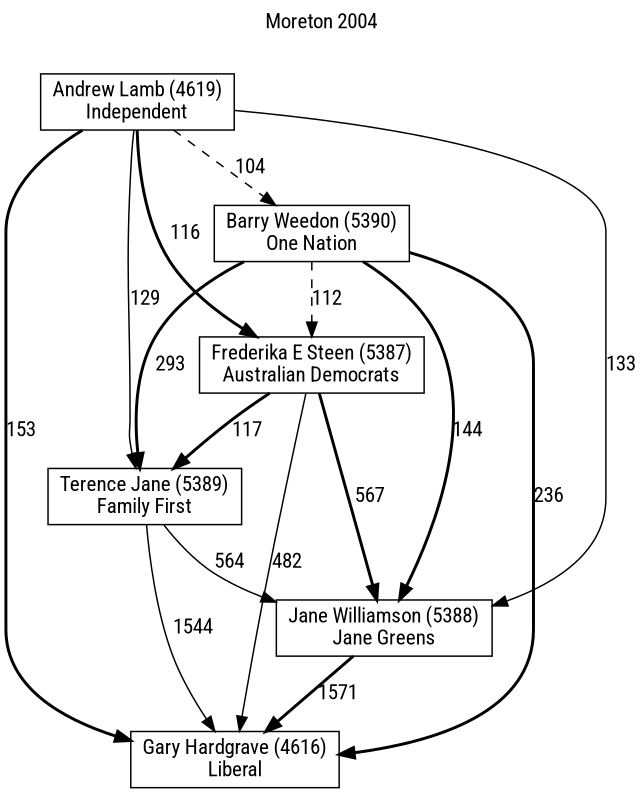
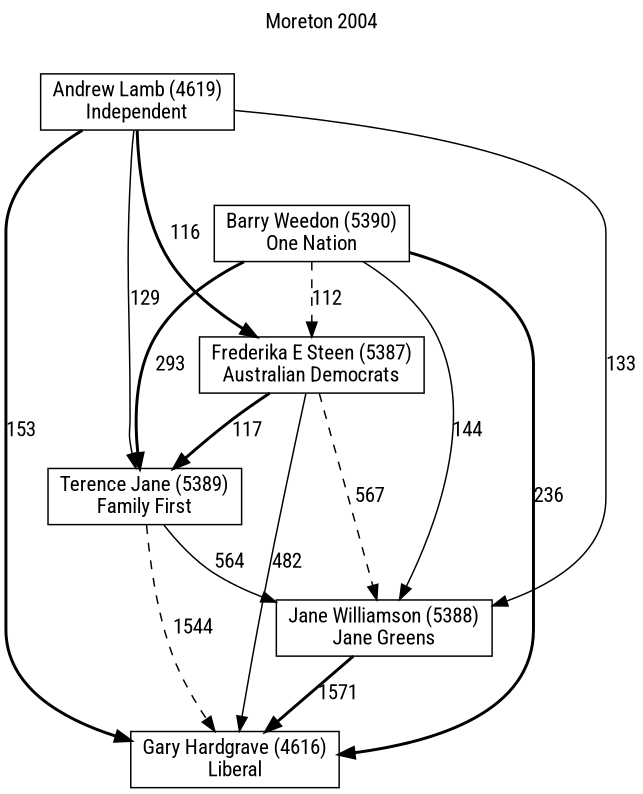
(219, 163) -> none
(453, 411) -> (453, 411)
(346, 489) -> (346, 489)
(163, 626) -> (163, 626)
